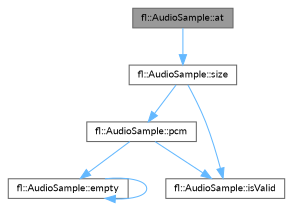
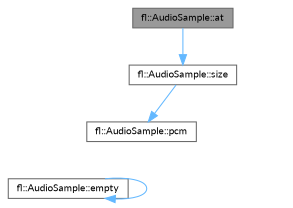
(109, 157) -> none
(225, 189) -> none
